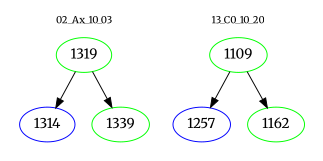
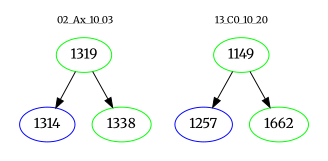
(238, 55) -> (241, 55)
(121, 125) -> (122, 125)
(276, 125) -> (279, 125)
